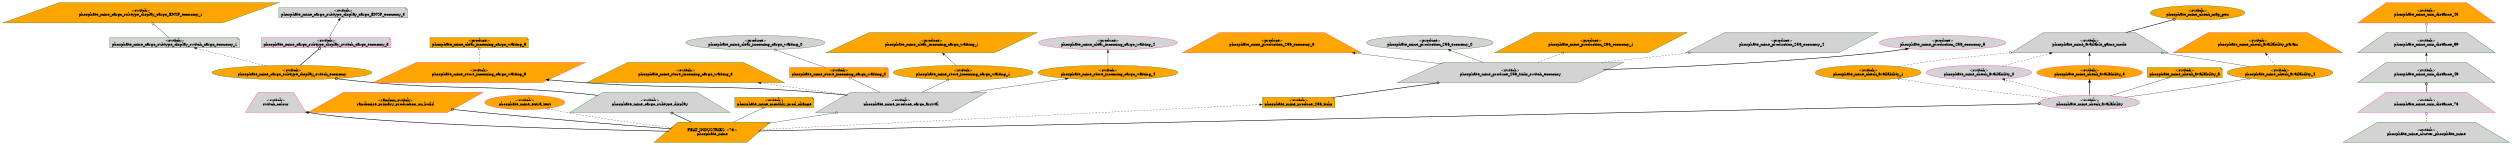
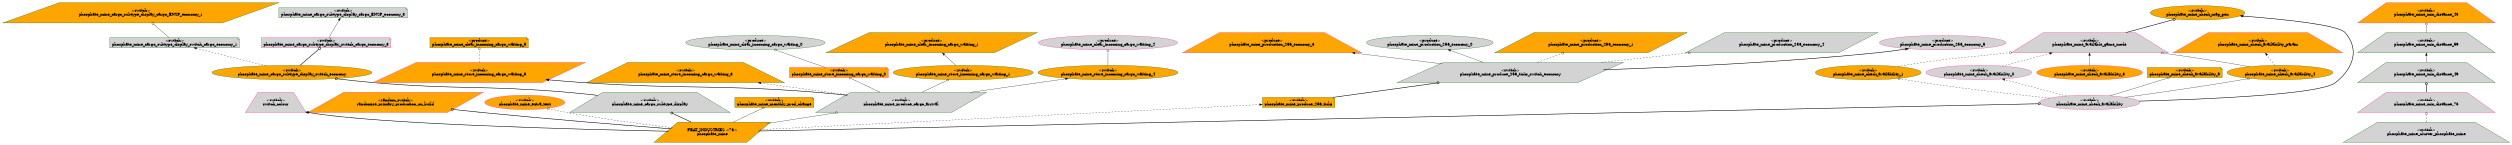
(2090, 43) -> (2090, 43)
(1108, 59) -> (1108, 59)
(2090, 89) -> (2318, 88)
